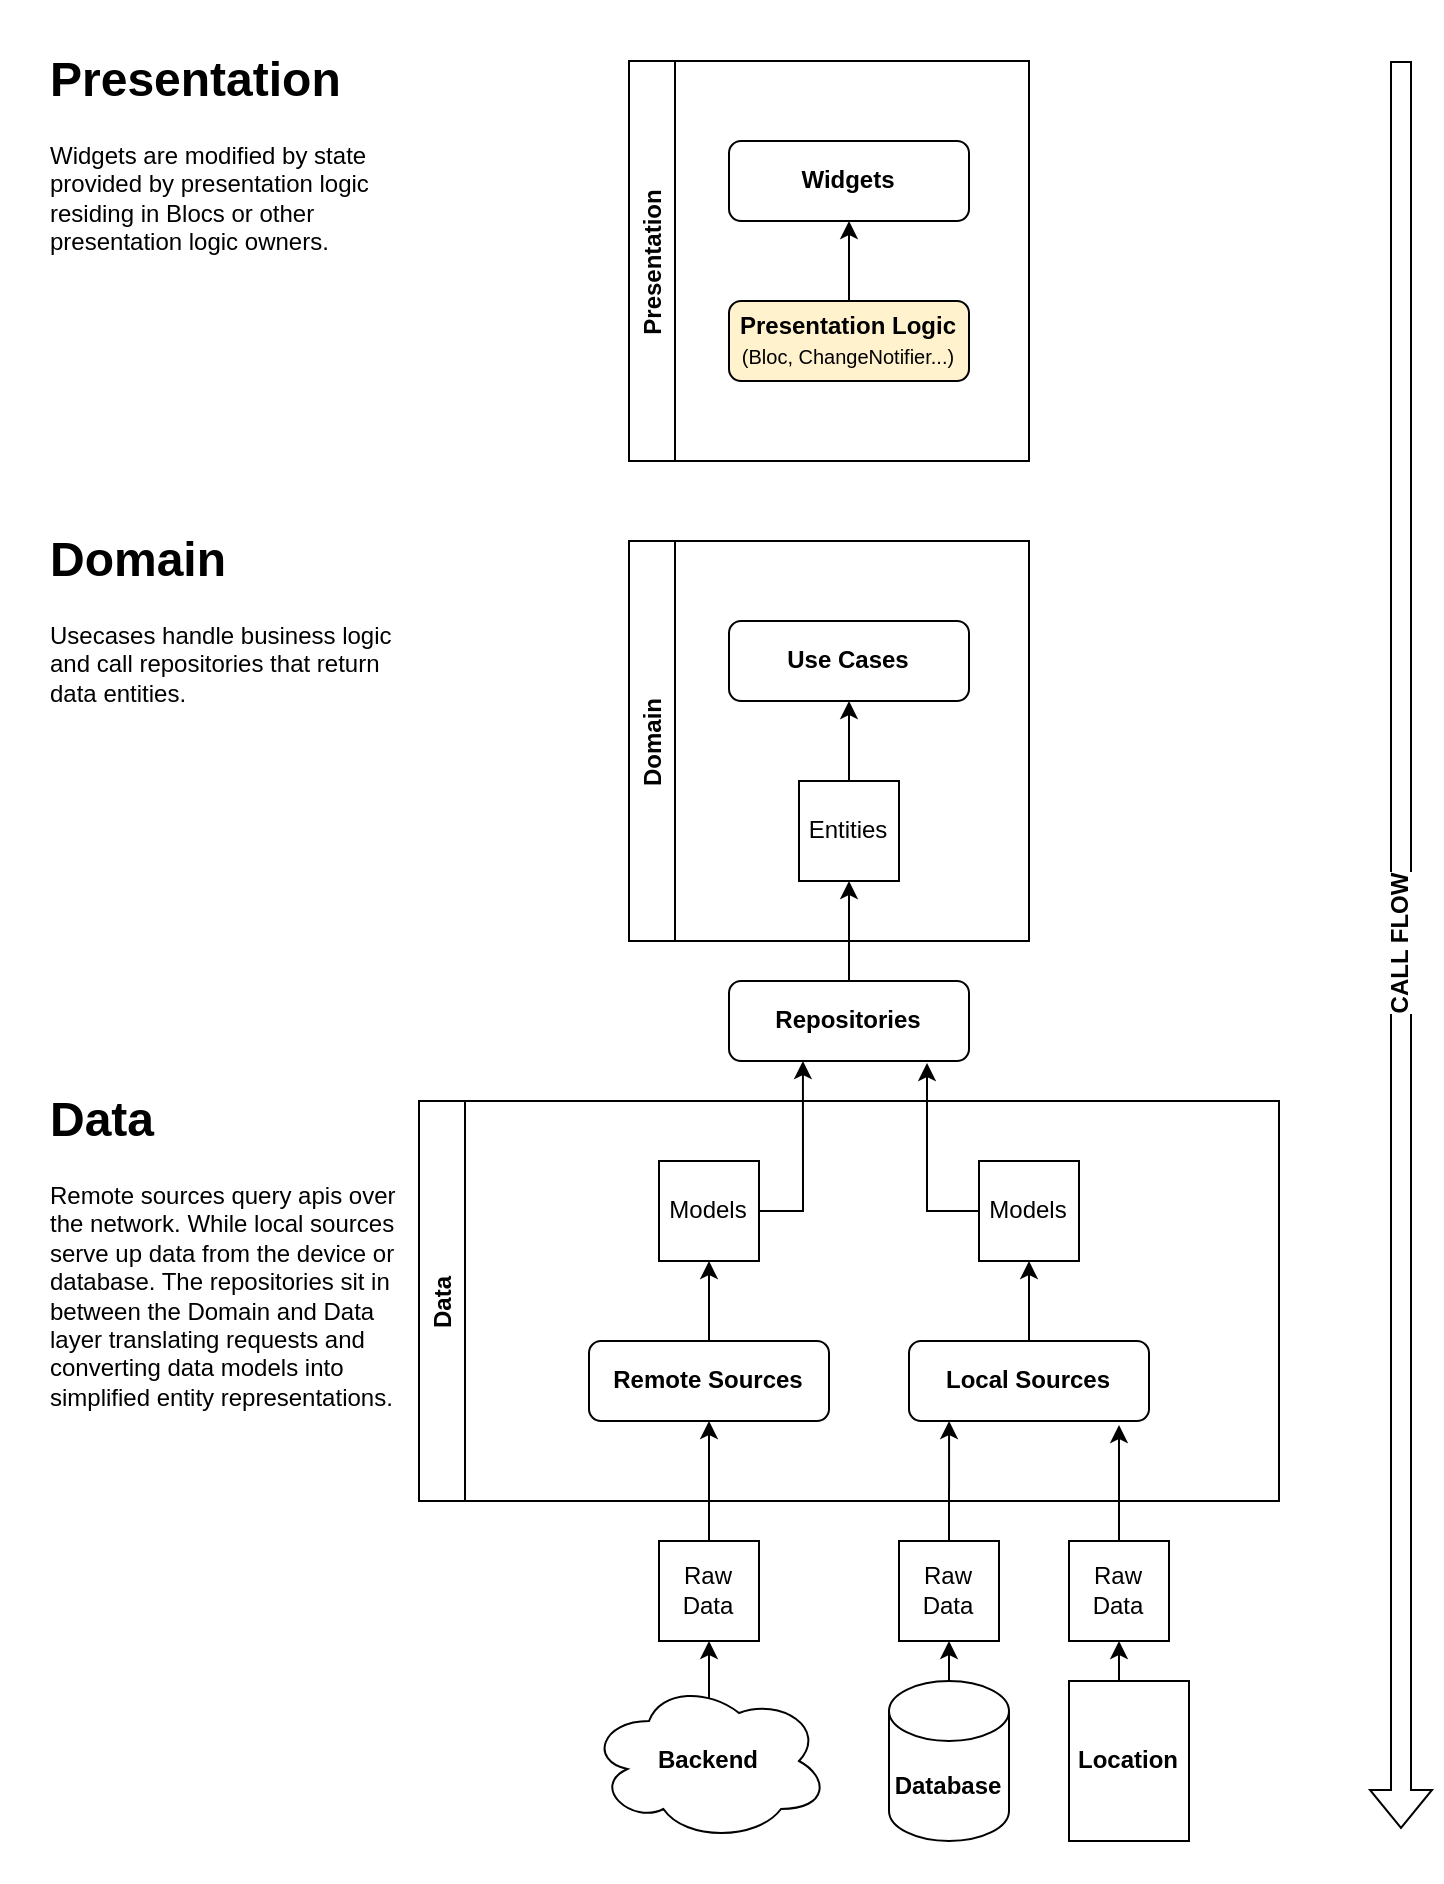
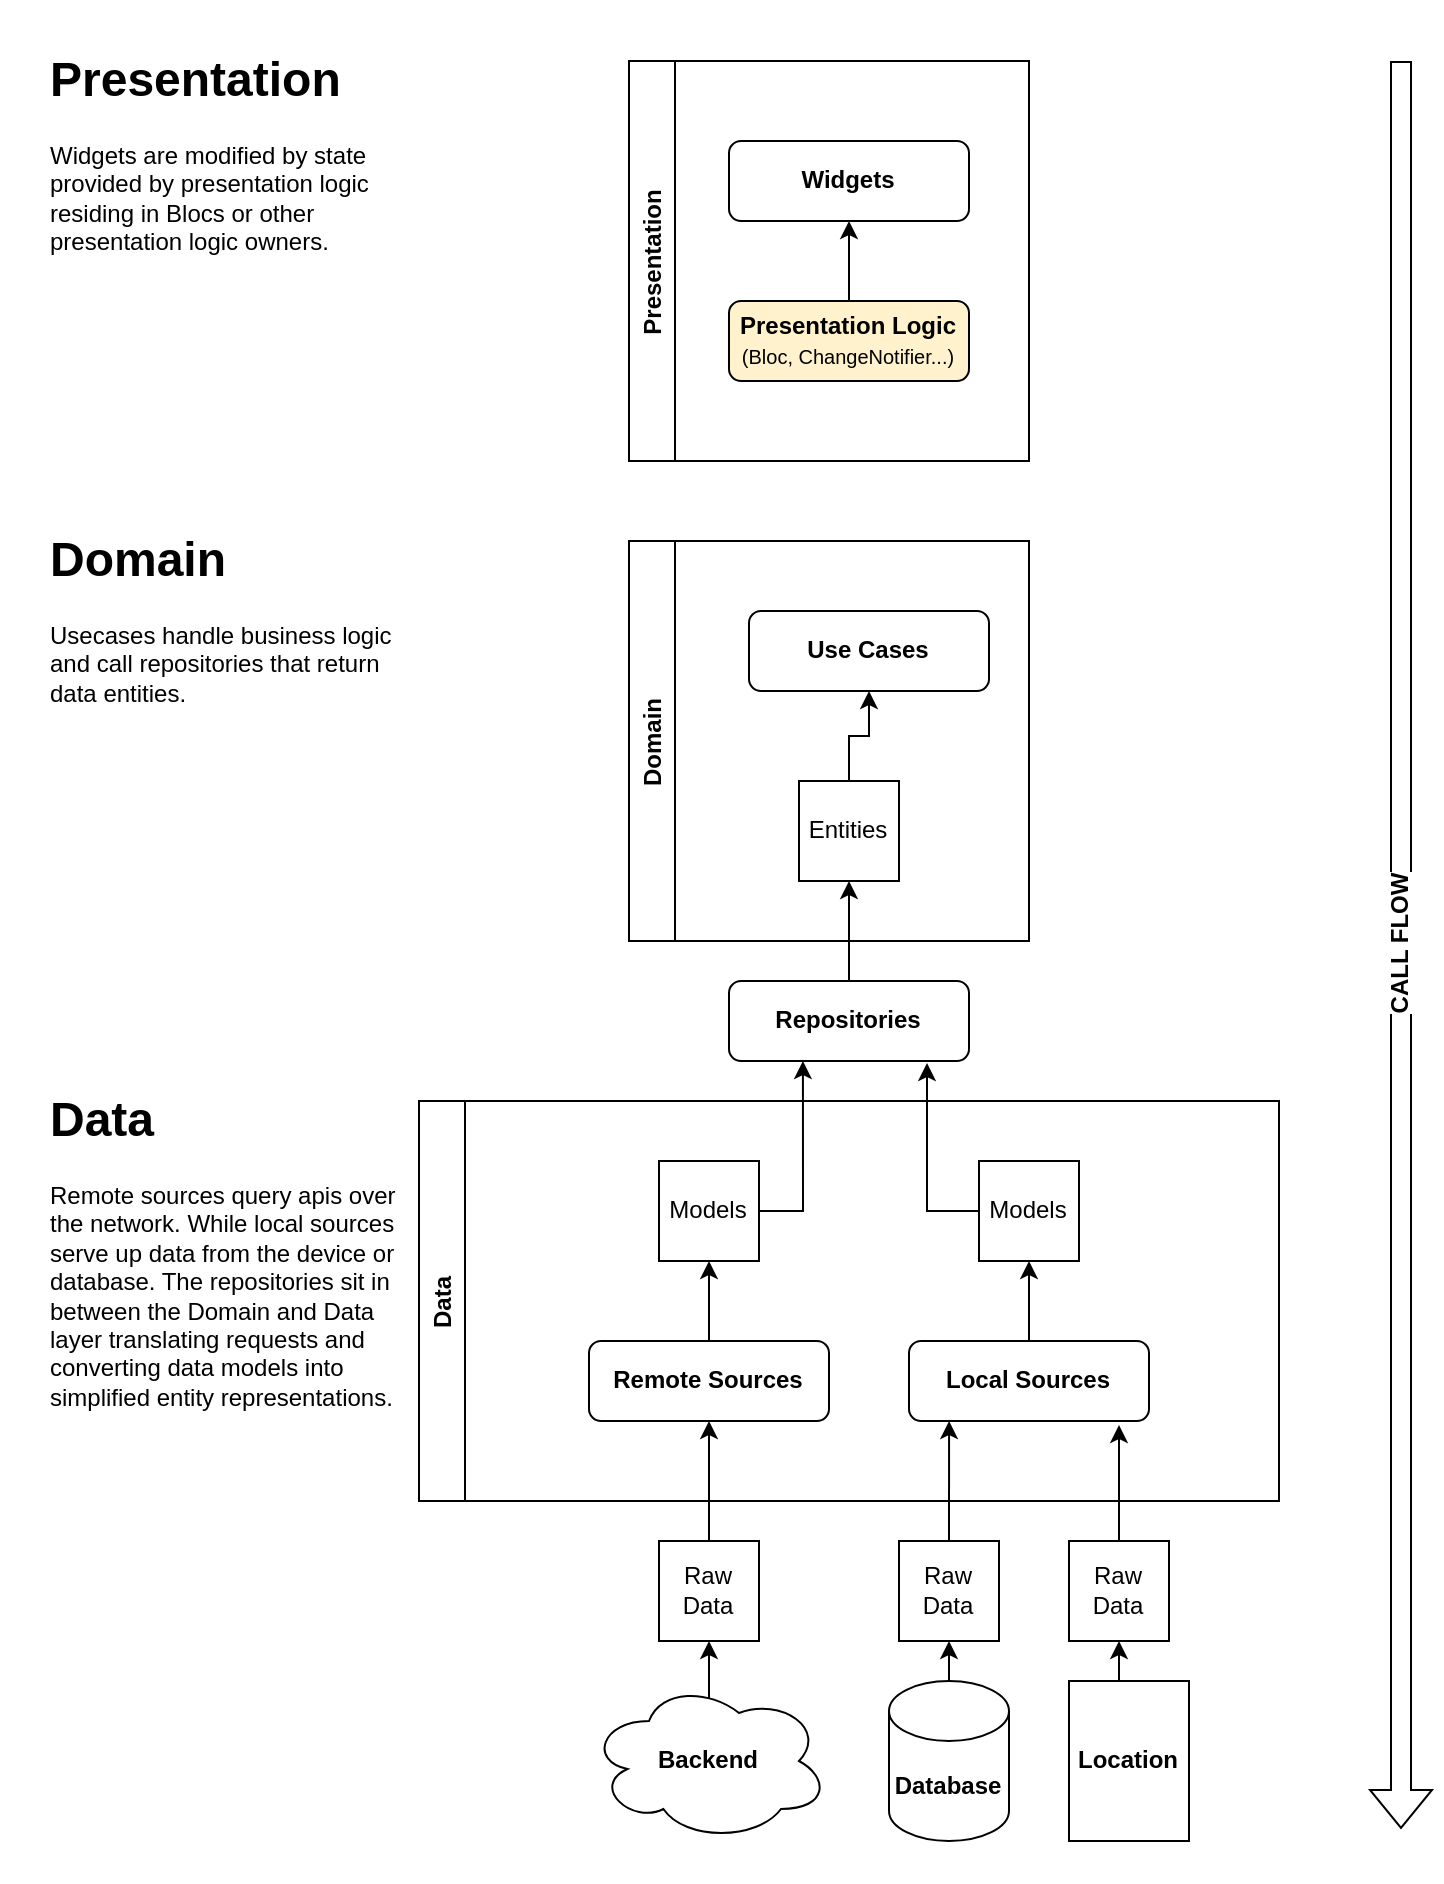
(849, 661) -> (869, 651)
